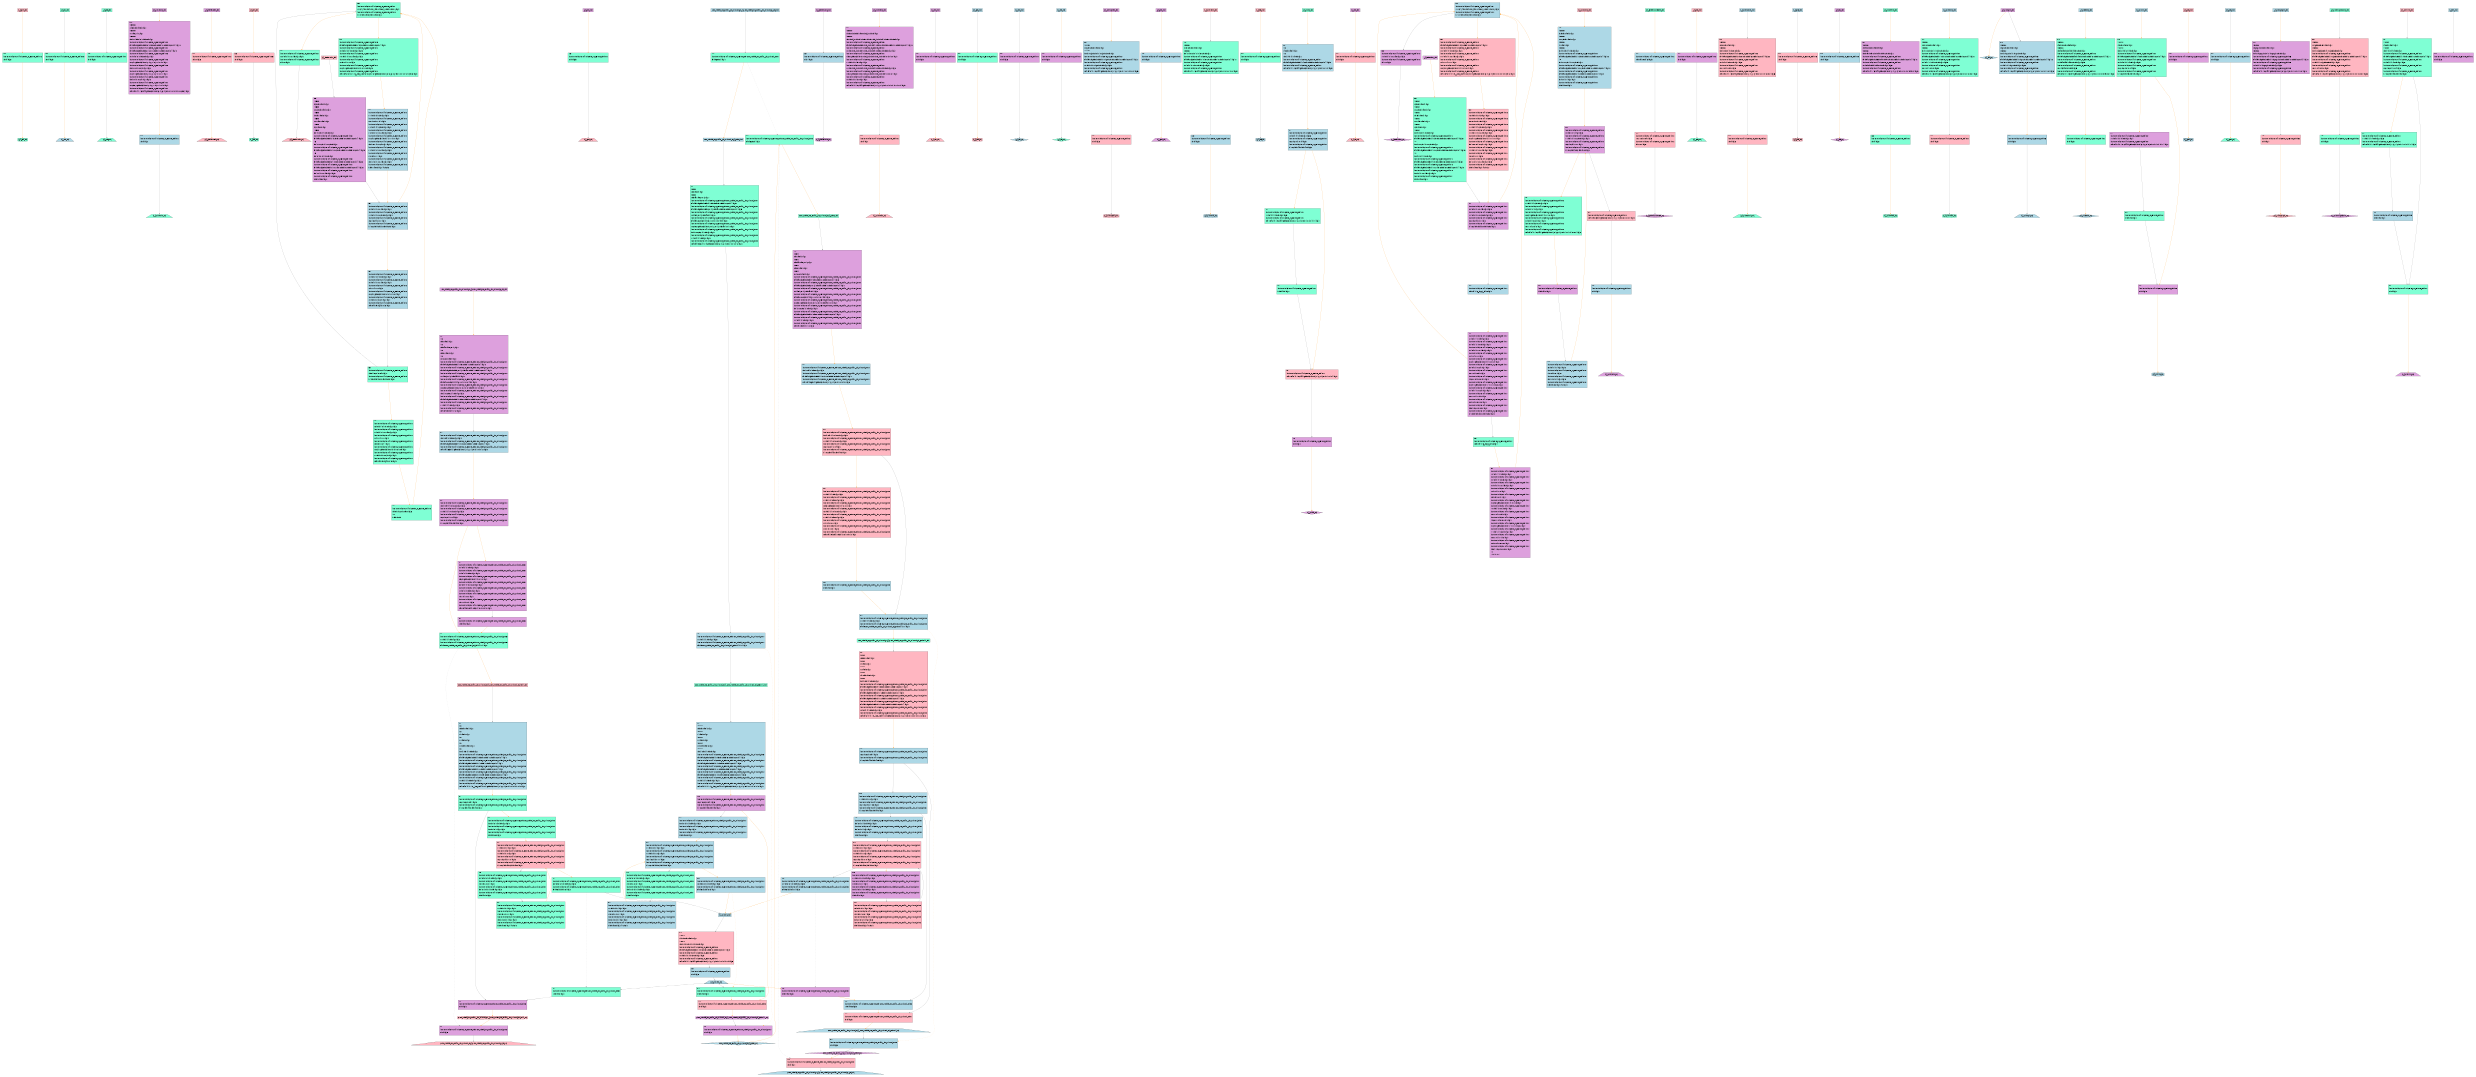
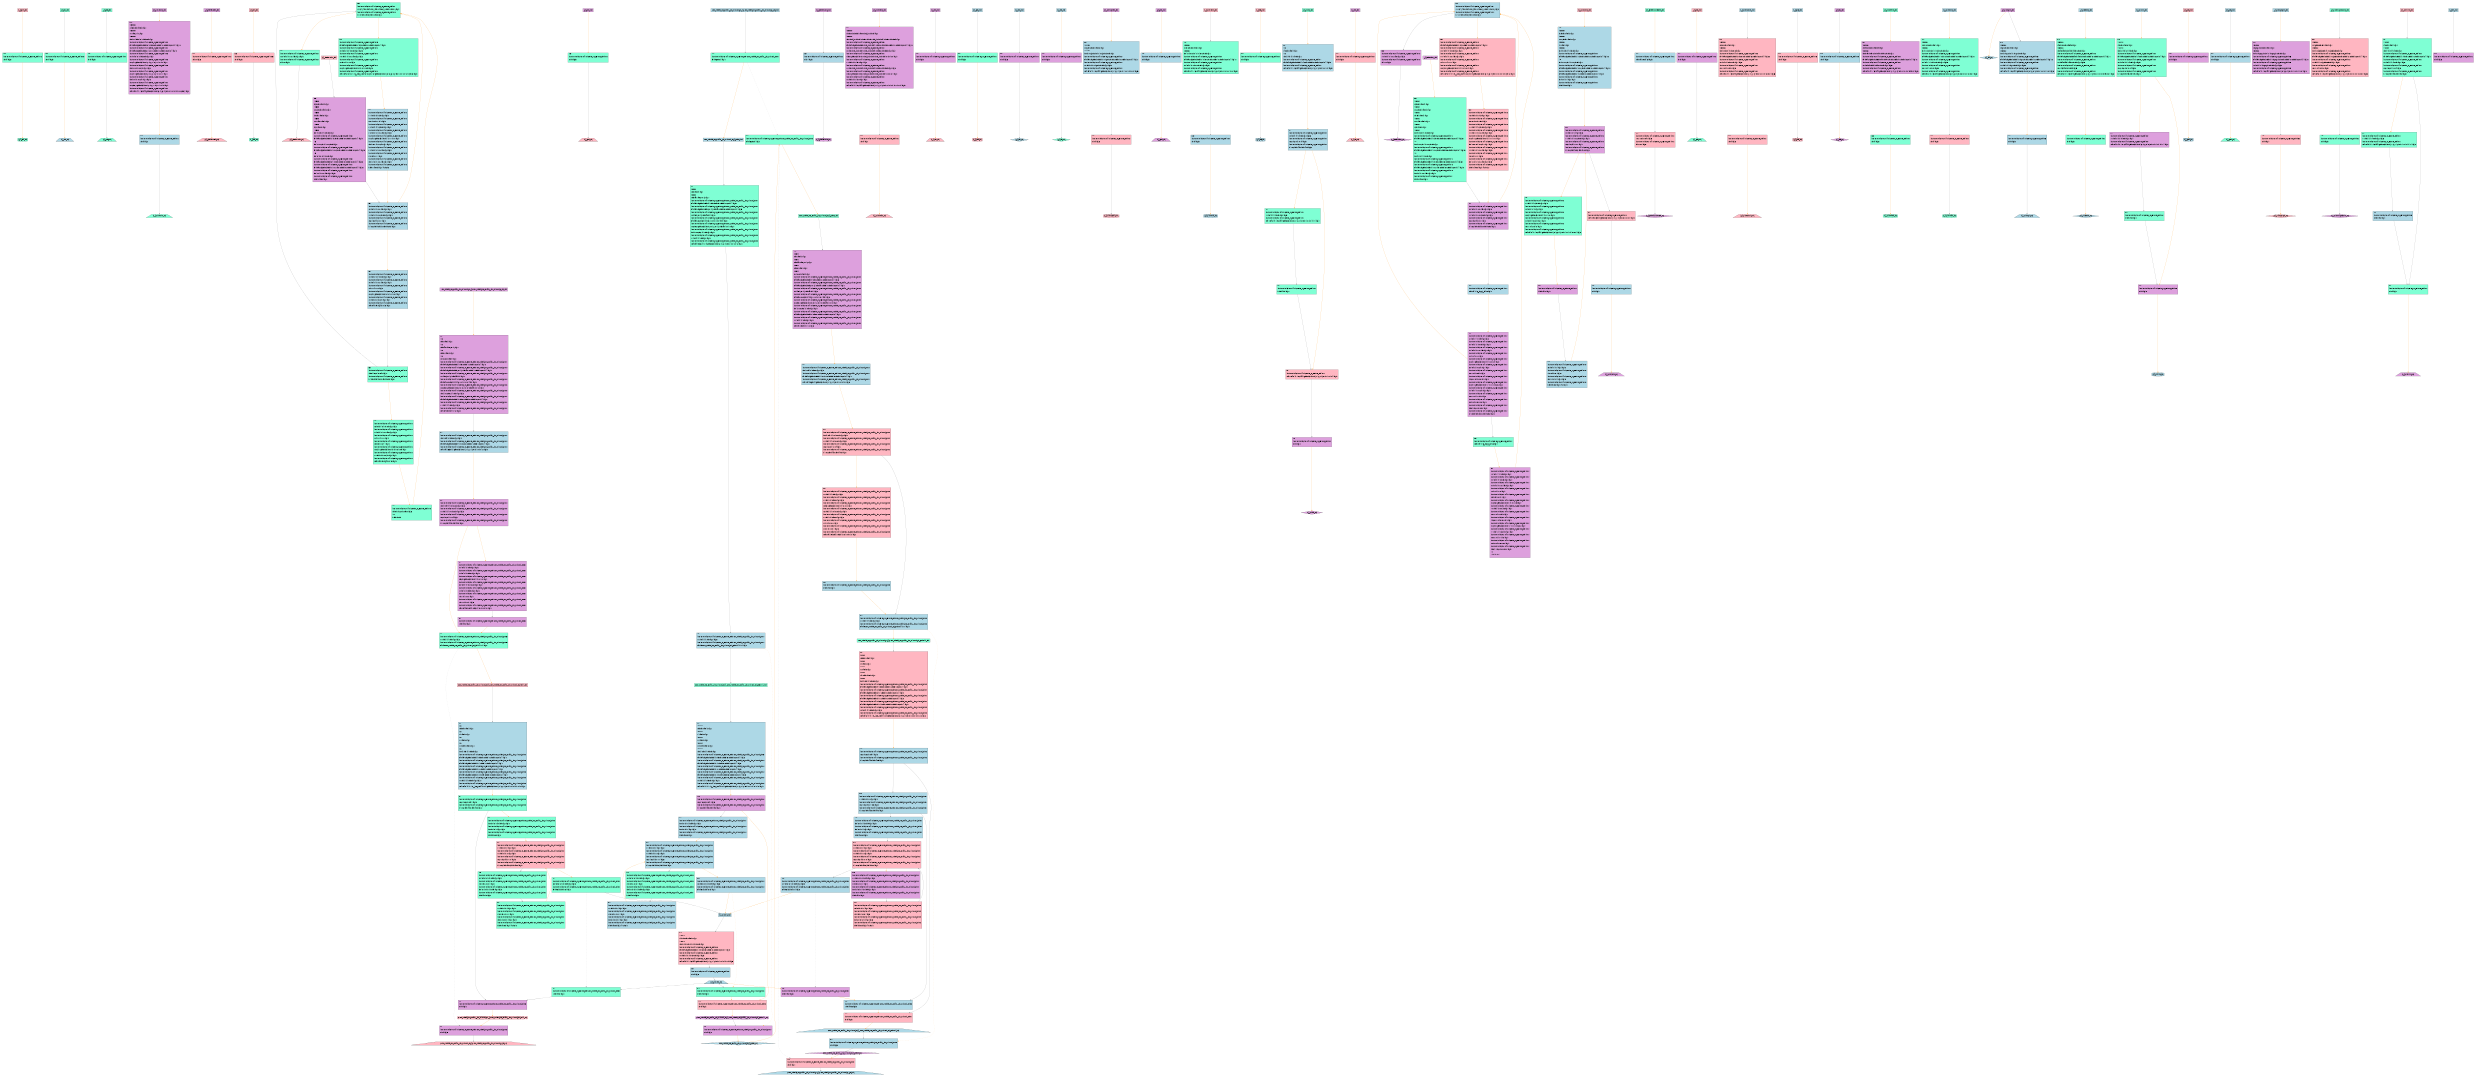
(1747, 216) -> (1747, 216)
